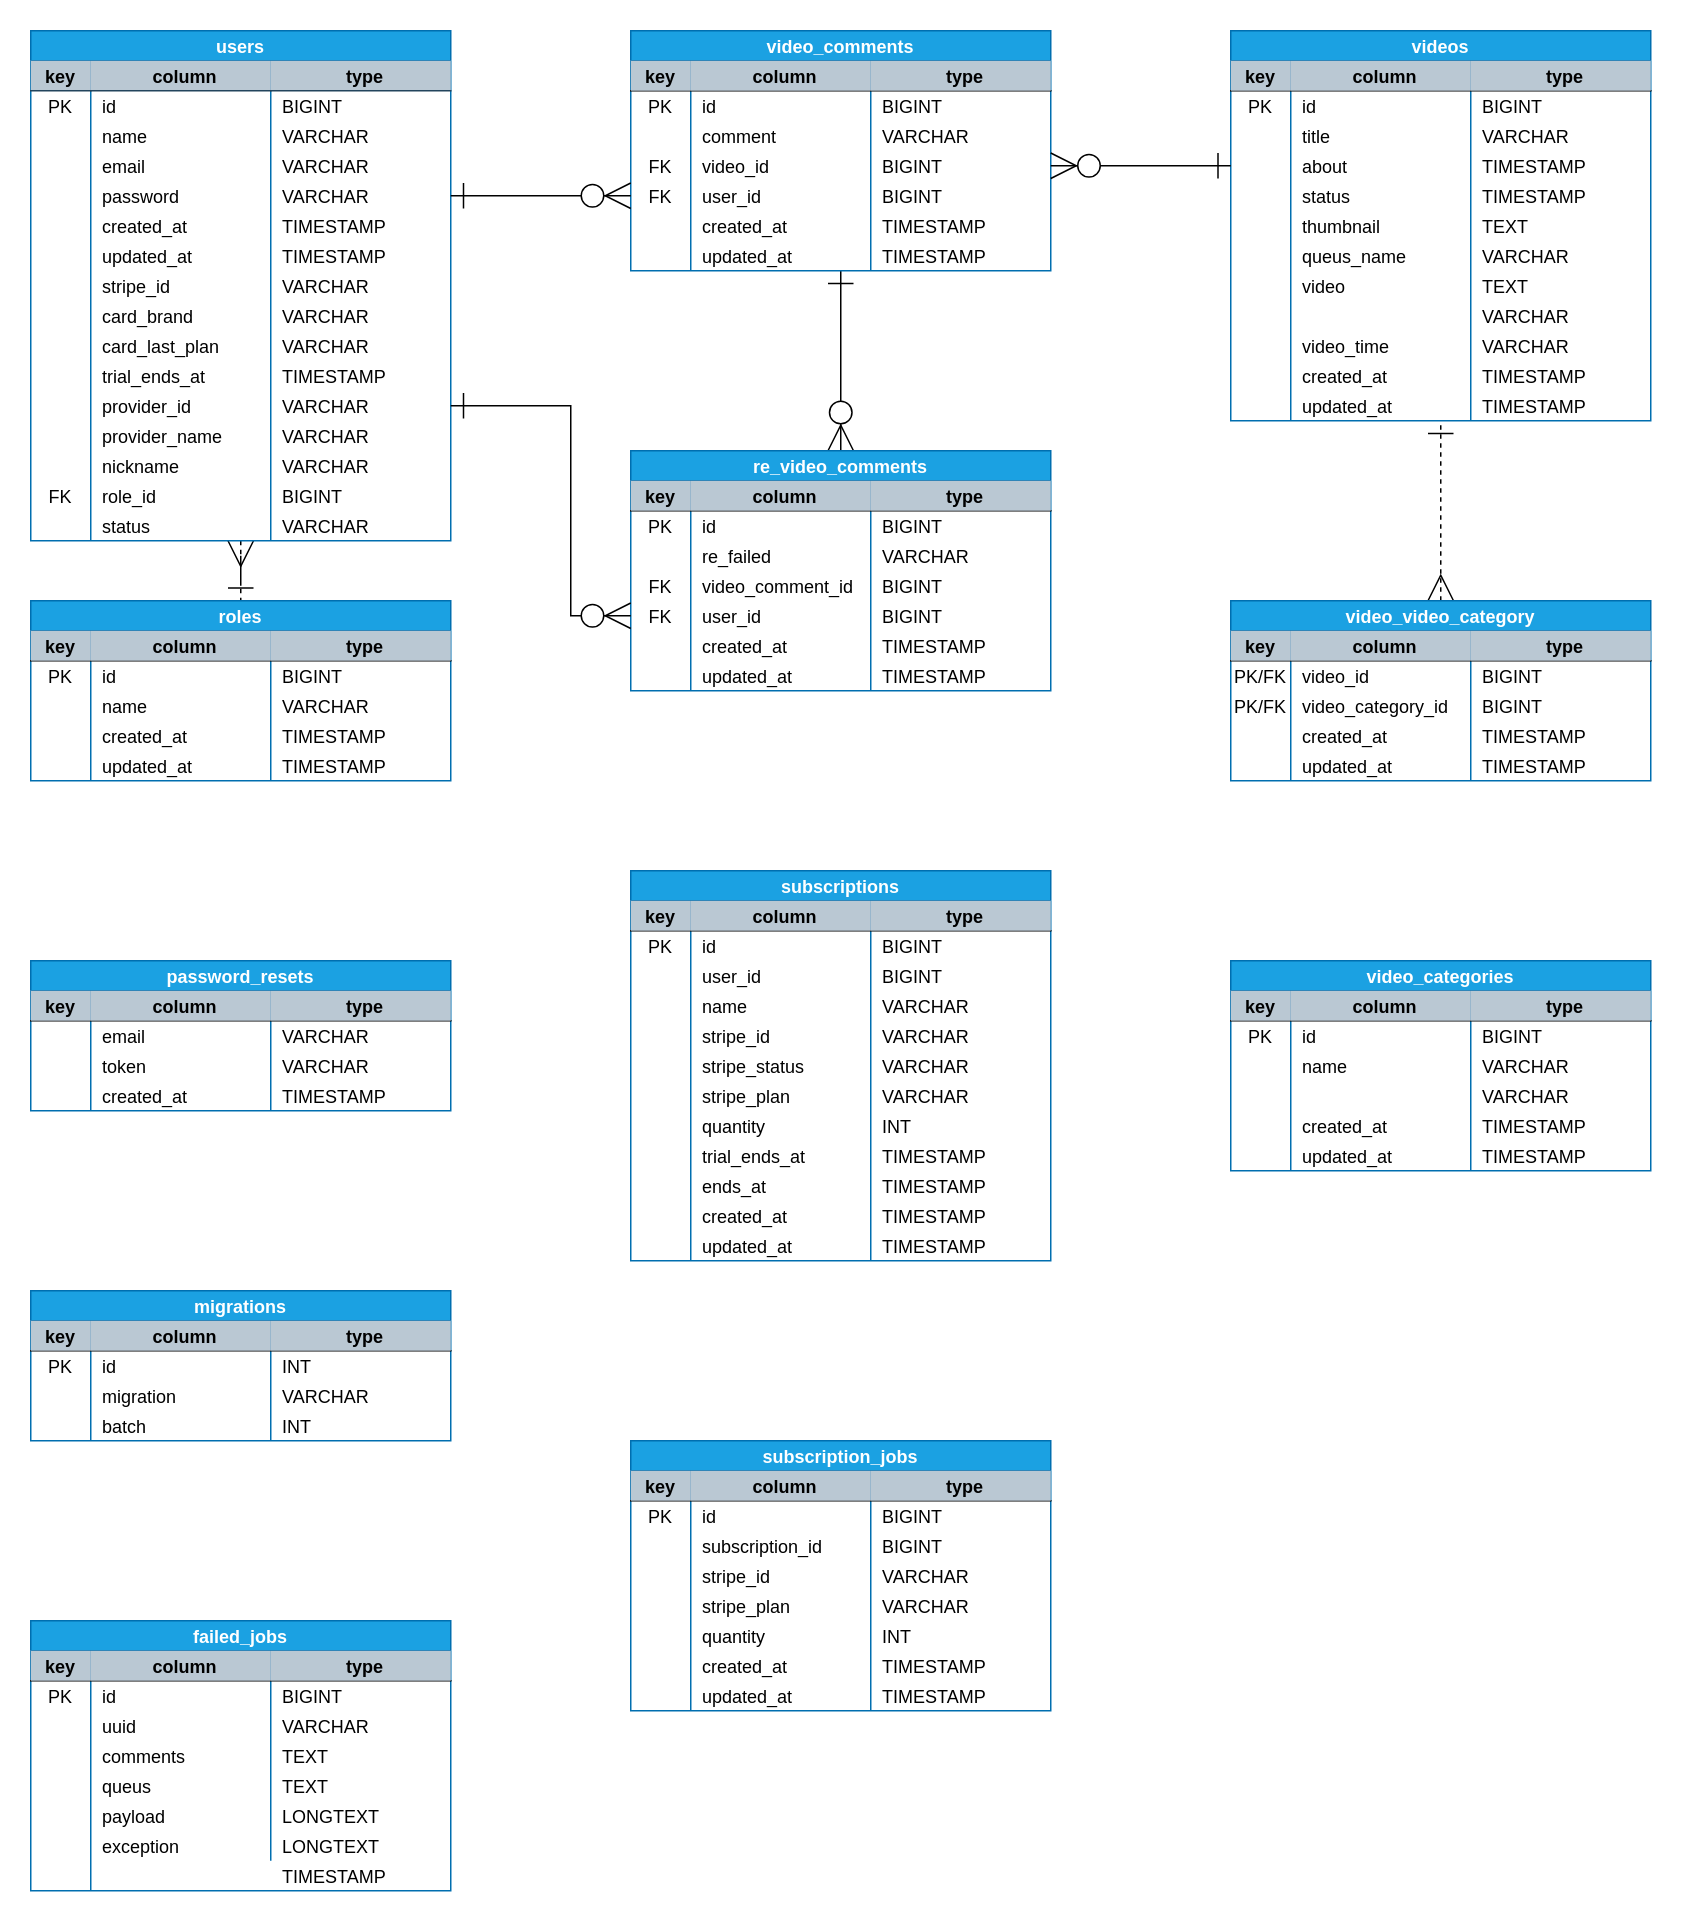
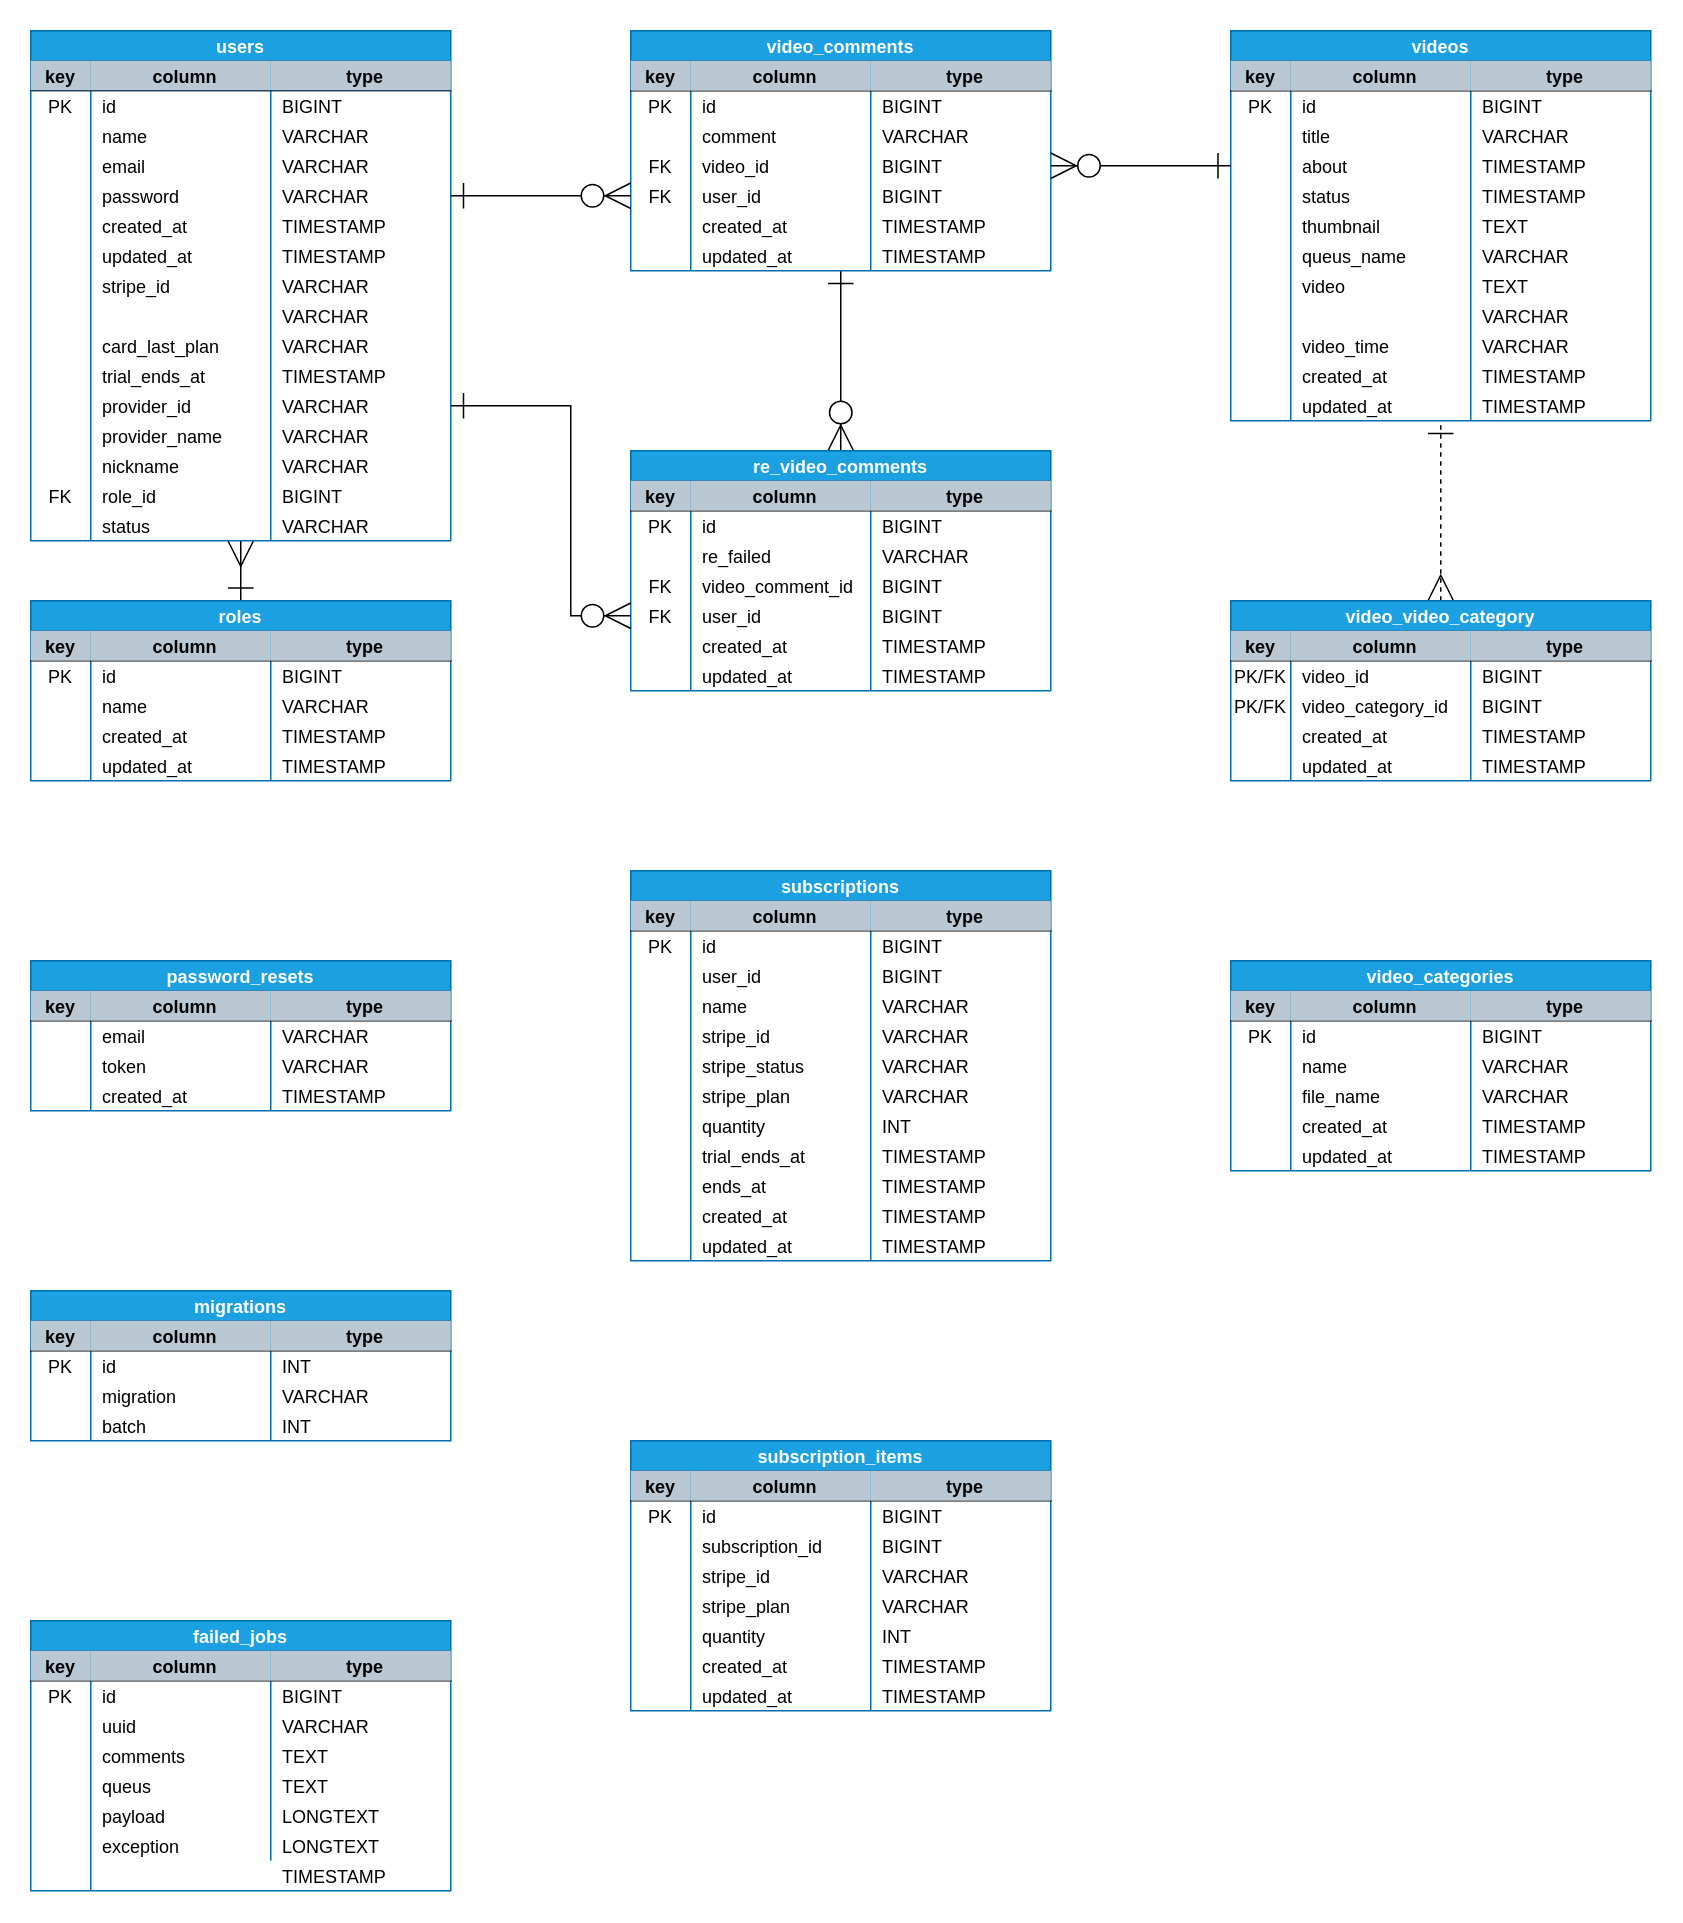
(181, 316) -> none
(241, 591) -> (241, 591)
none -> (1381, 1096)
(840, 1457) -> (840, 1457)
